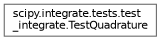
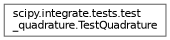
(80, 20) -> (85, 20)
